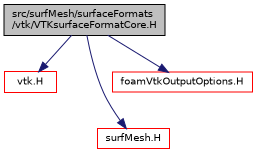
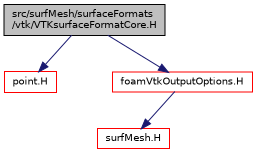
(98, 80) -> (161, 106)
(30, 82) -> (30, 82)
